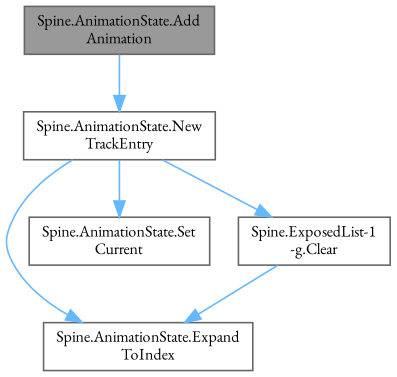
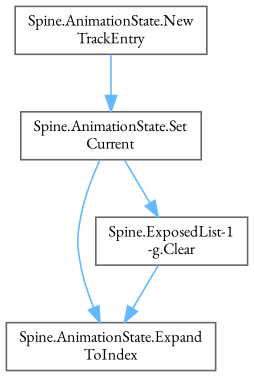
(119, 30) -> none
(210, 185) -> (137, 181)
(7, 237) -> (78, 233)
